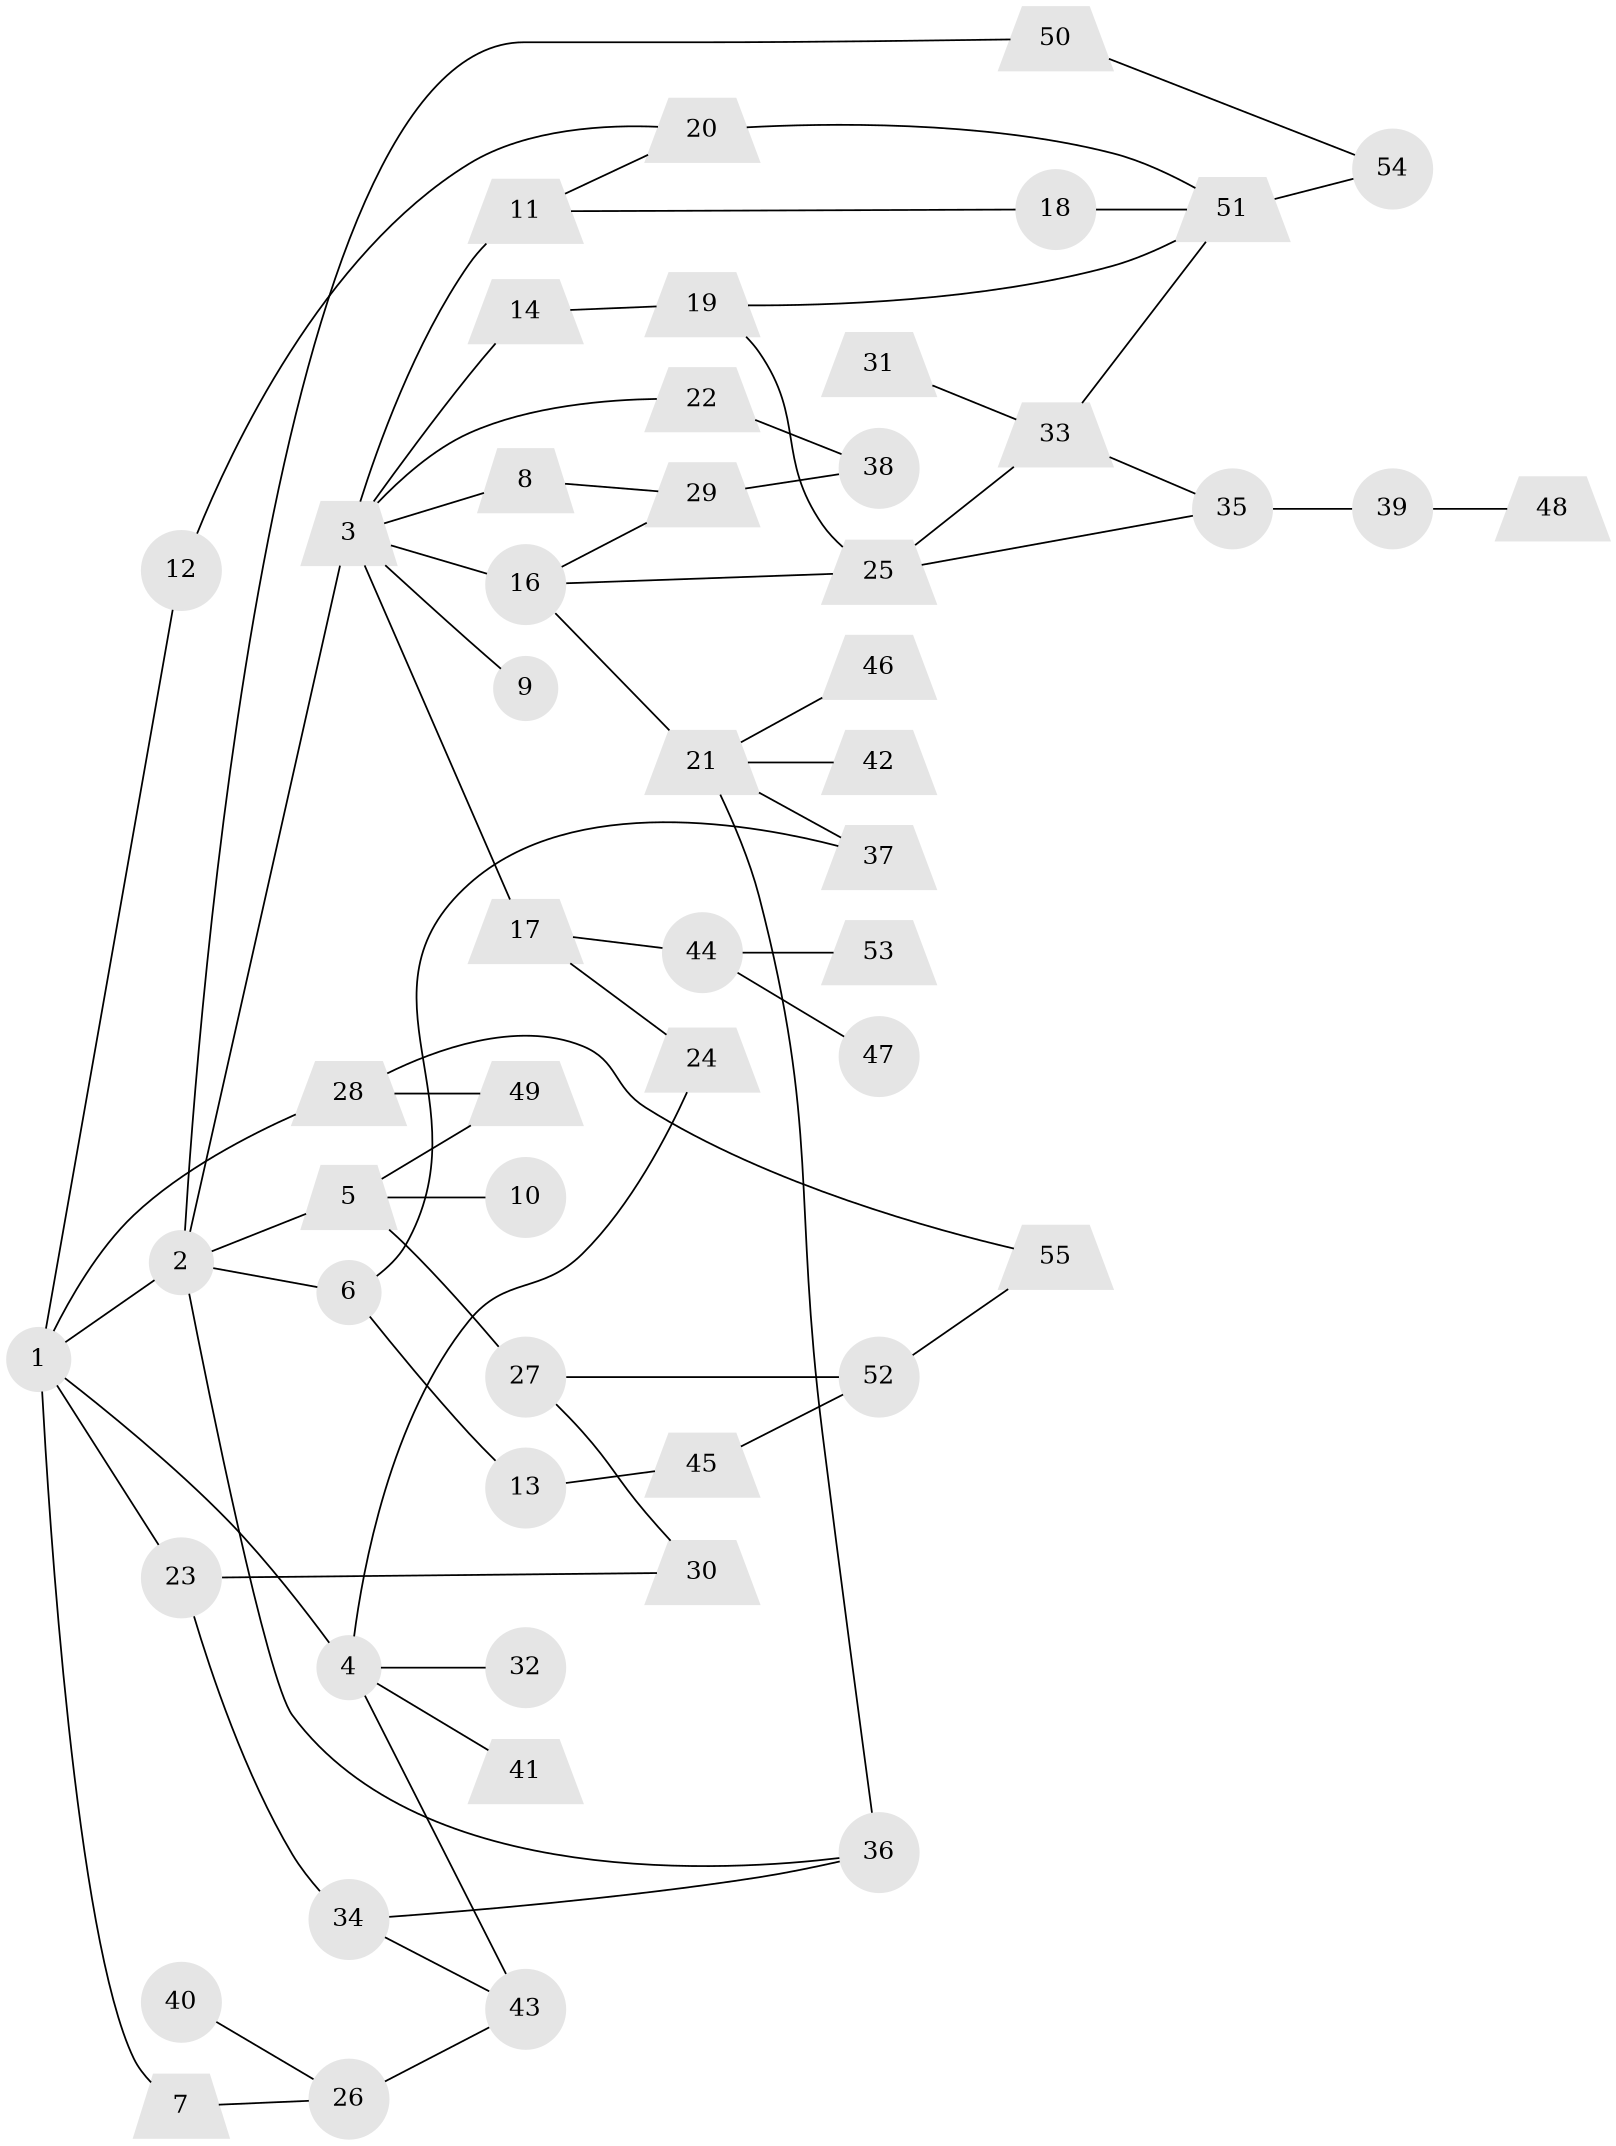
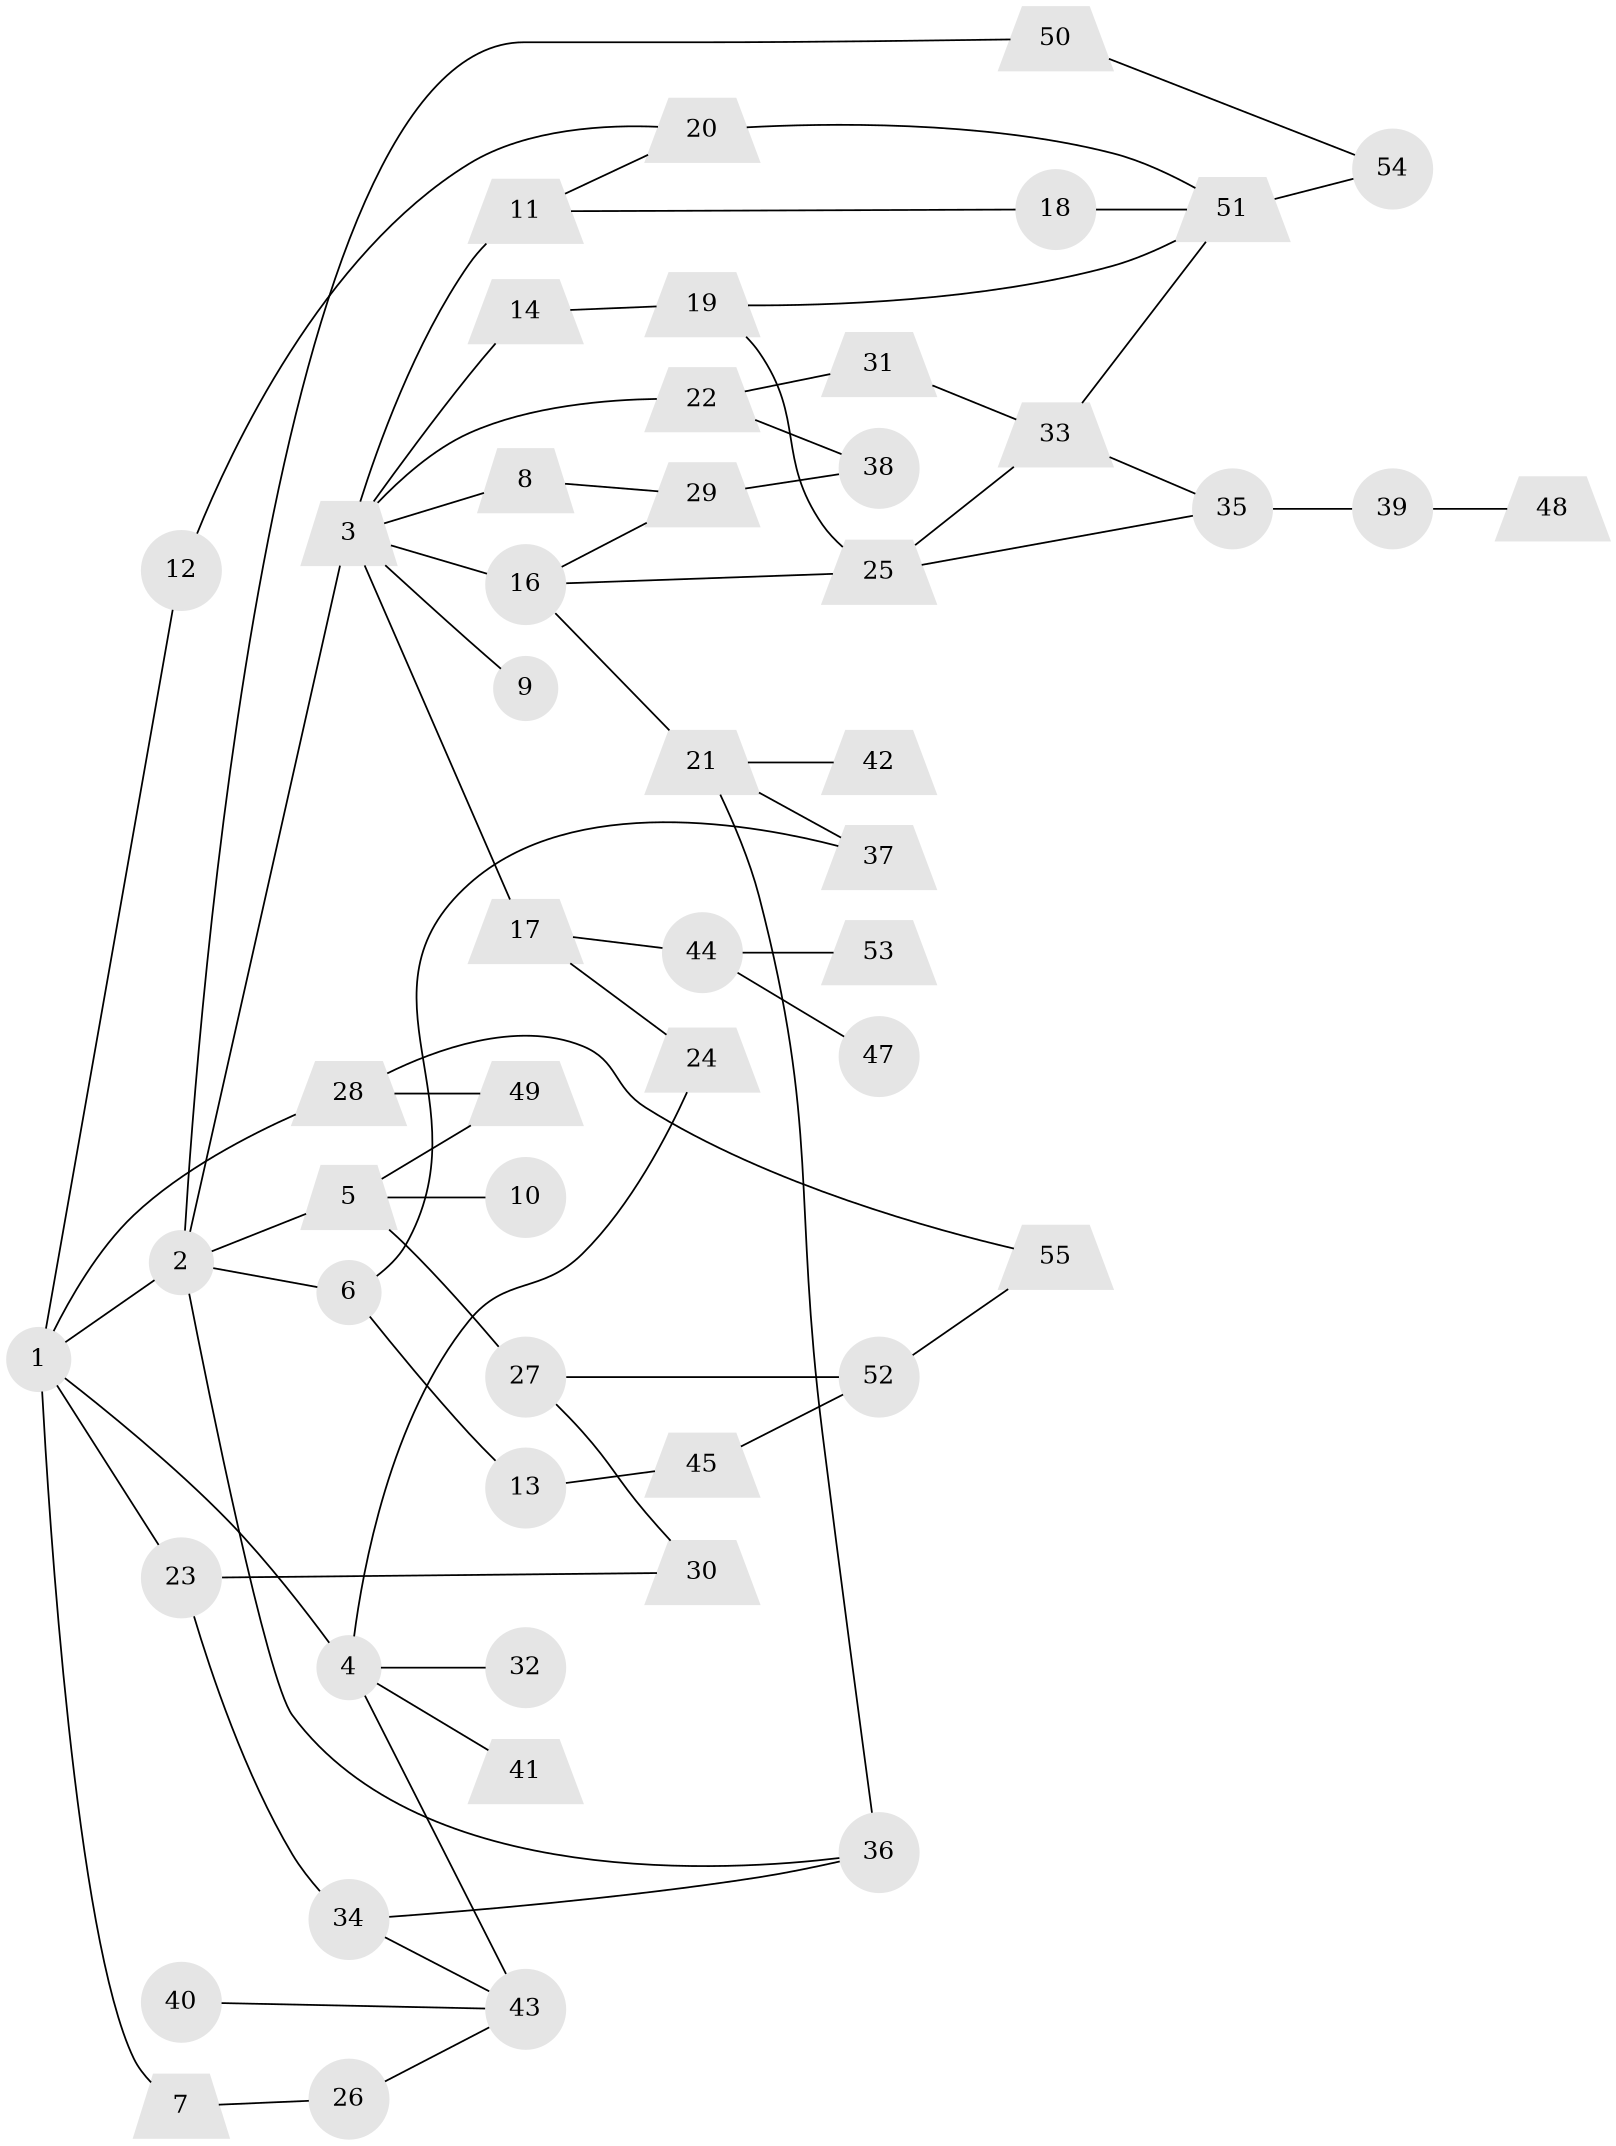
none -> (788, 383)
(879, 667) -> none
(265, 2051) -> (353, 2006)
